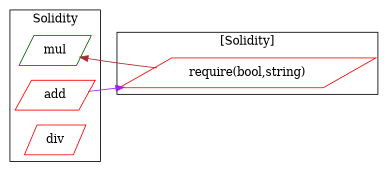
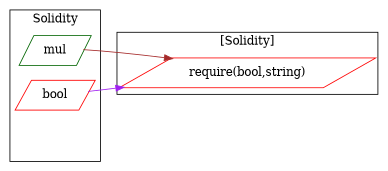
(123, 64) -> (124, 53)
(55, 95) -> (55, 95)
(55, 140) -> none
